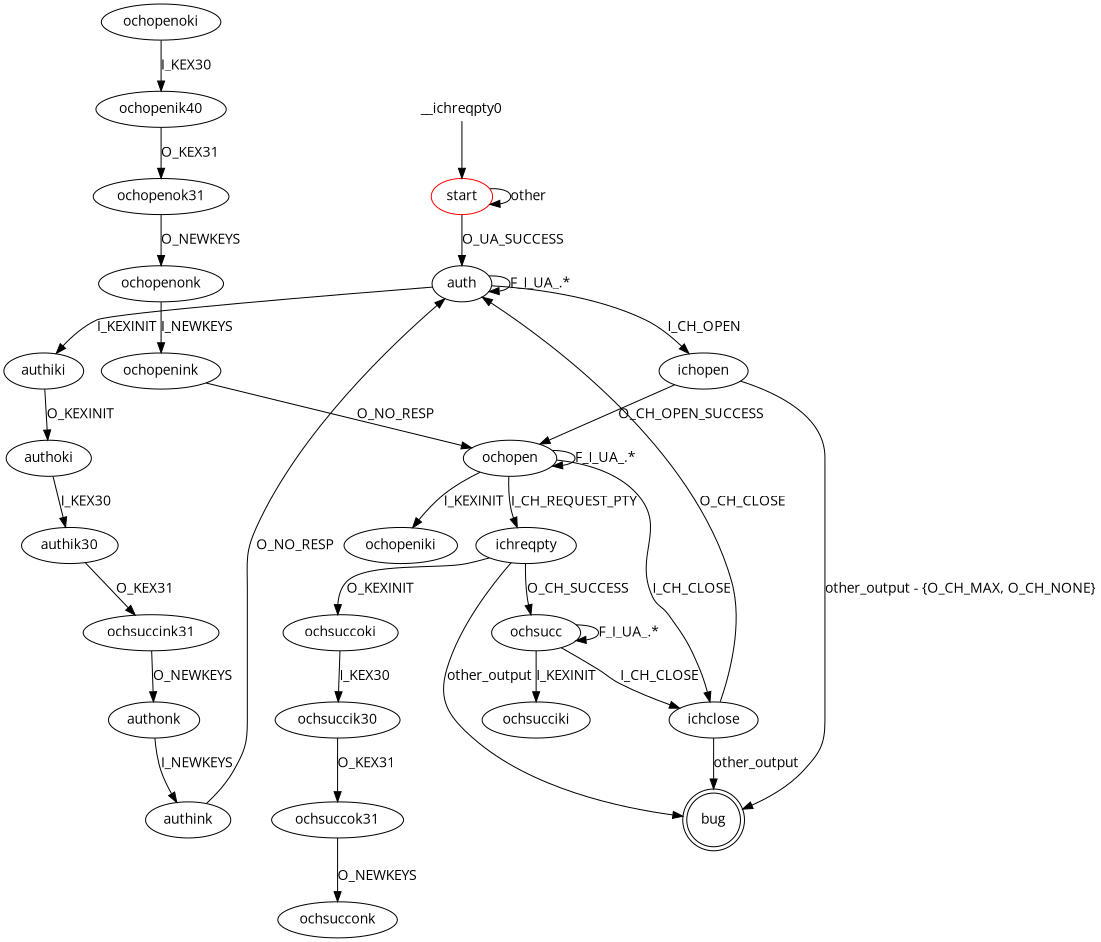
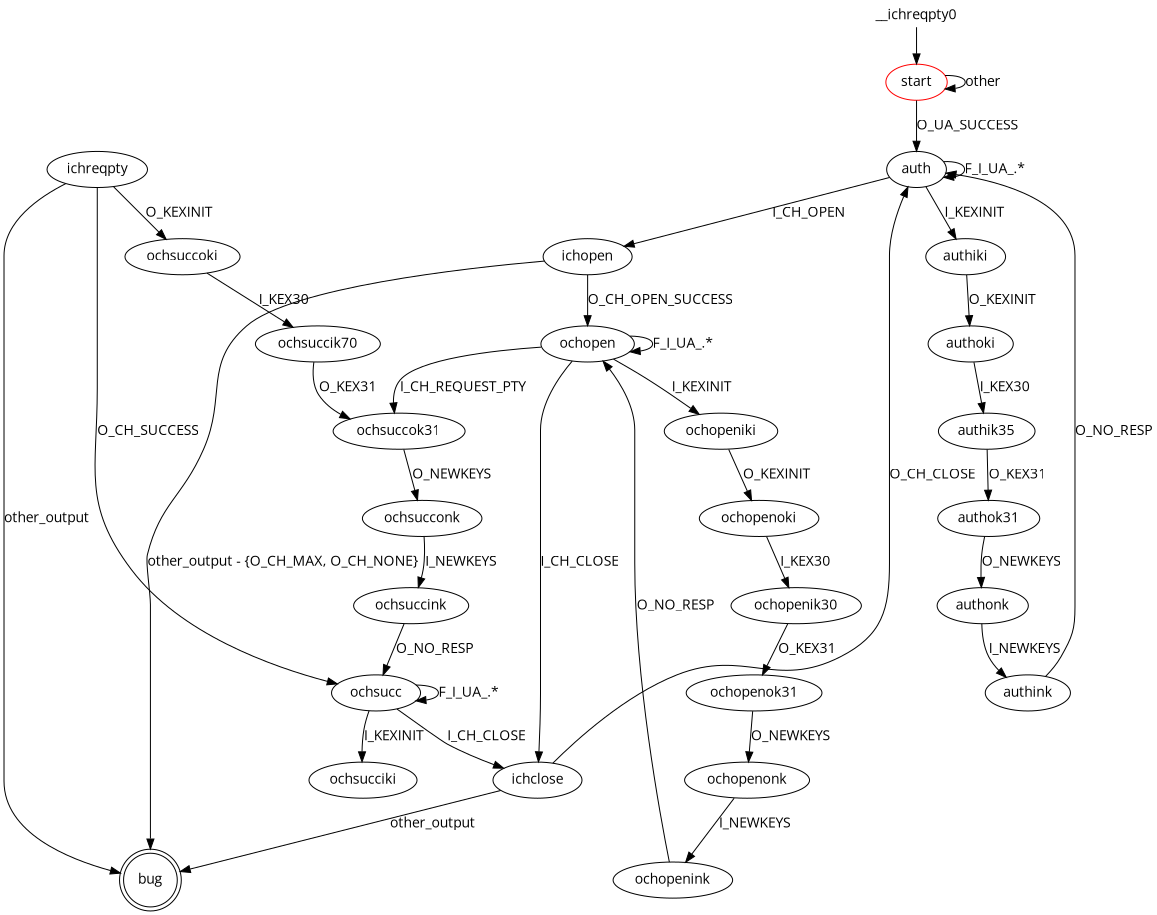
(161, 109) -> (796, 606)
none -> (738, 470)
(509, 498) -> (456, 358)
(70, 546) -> (987, 431)
none -> (411, 606)
(151, 633) -> (989, 518)
(338, 720) -> (318, 344)
